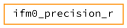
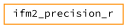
(64, 14) -> (64, 14)
